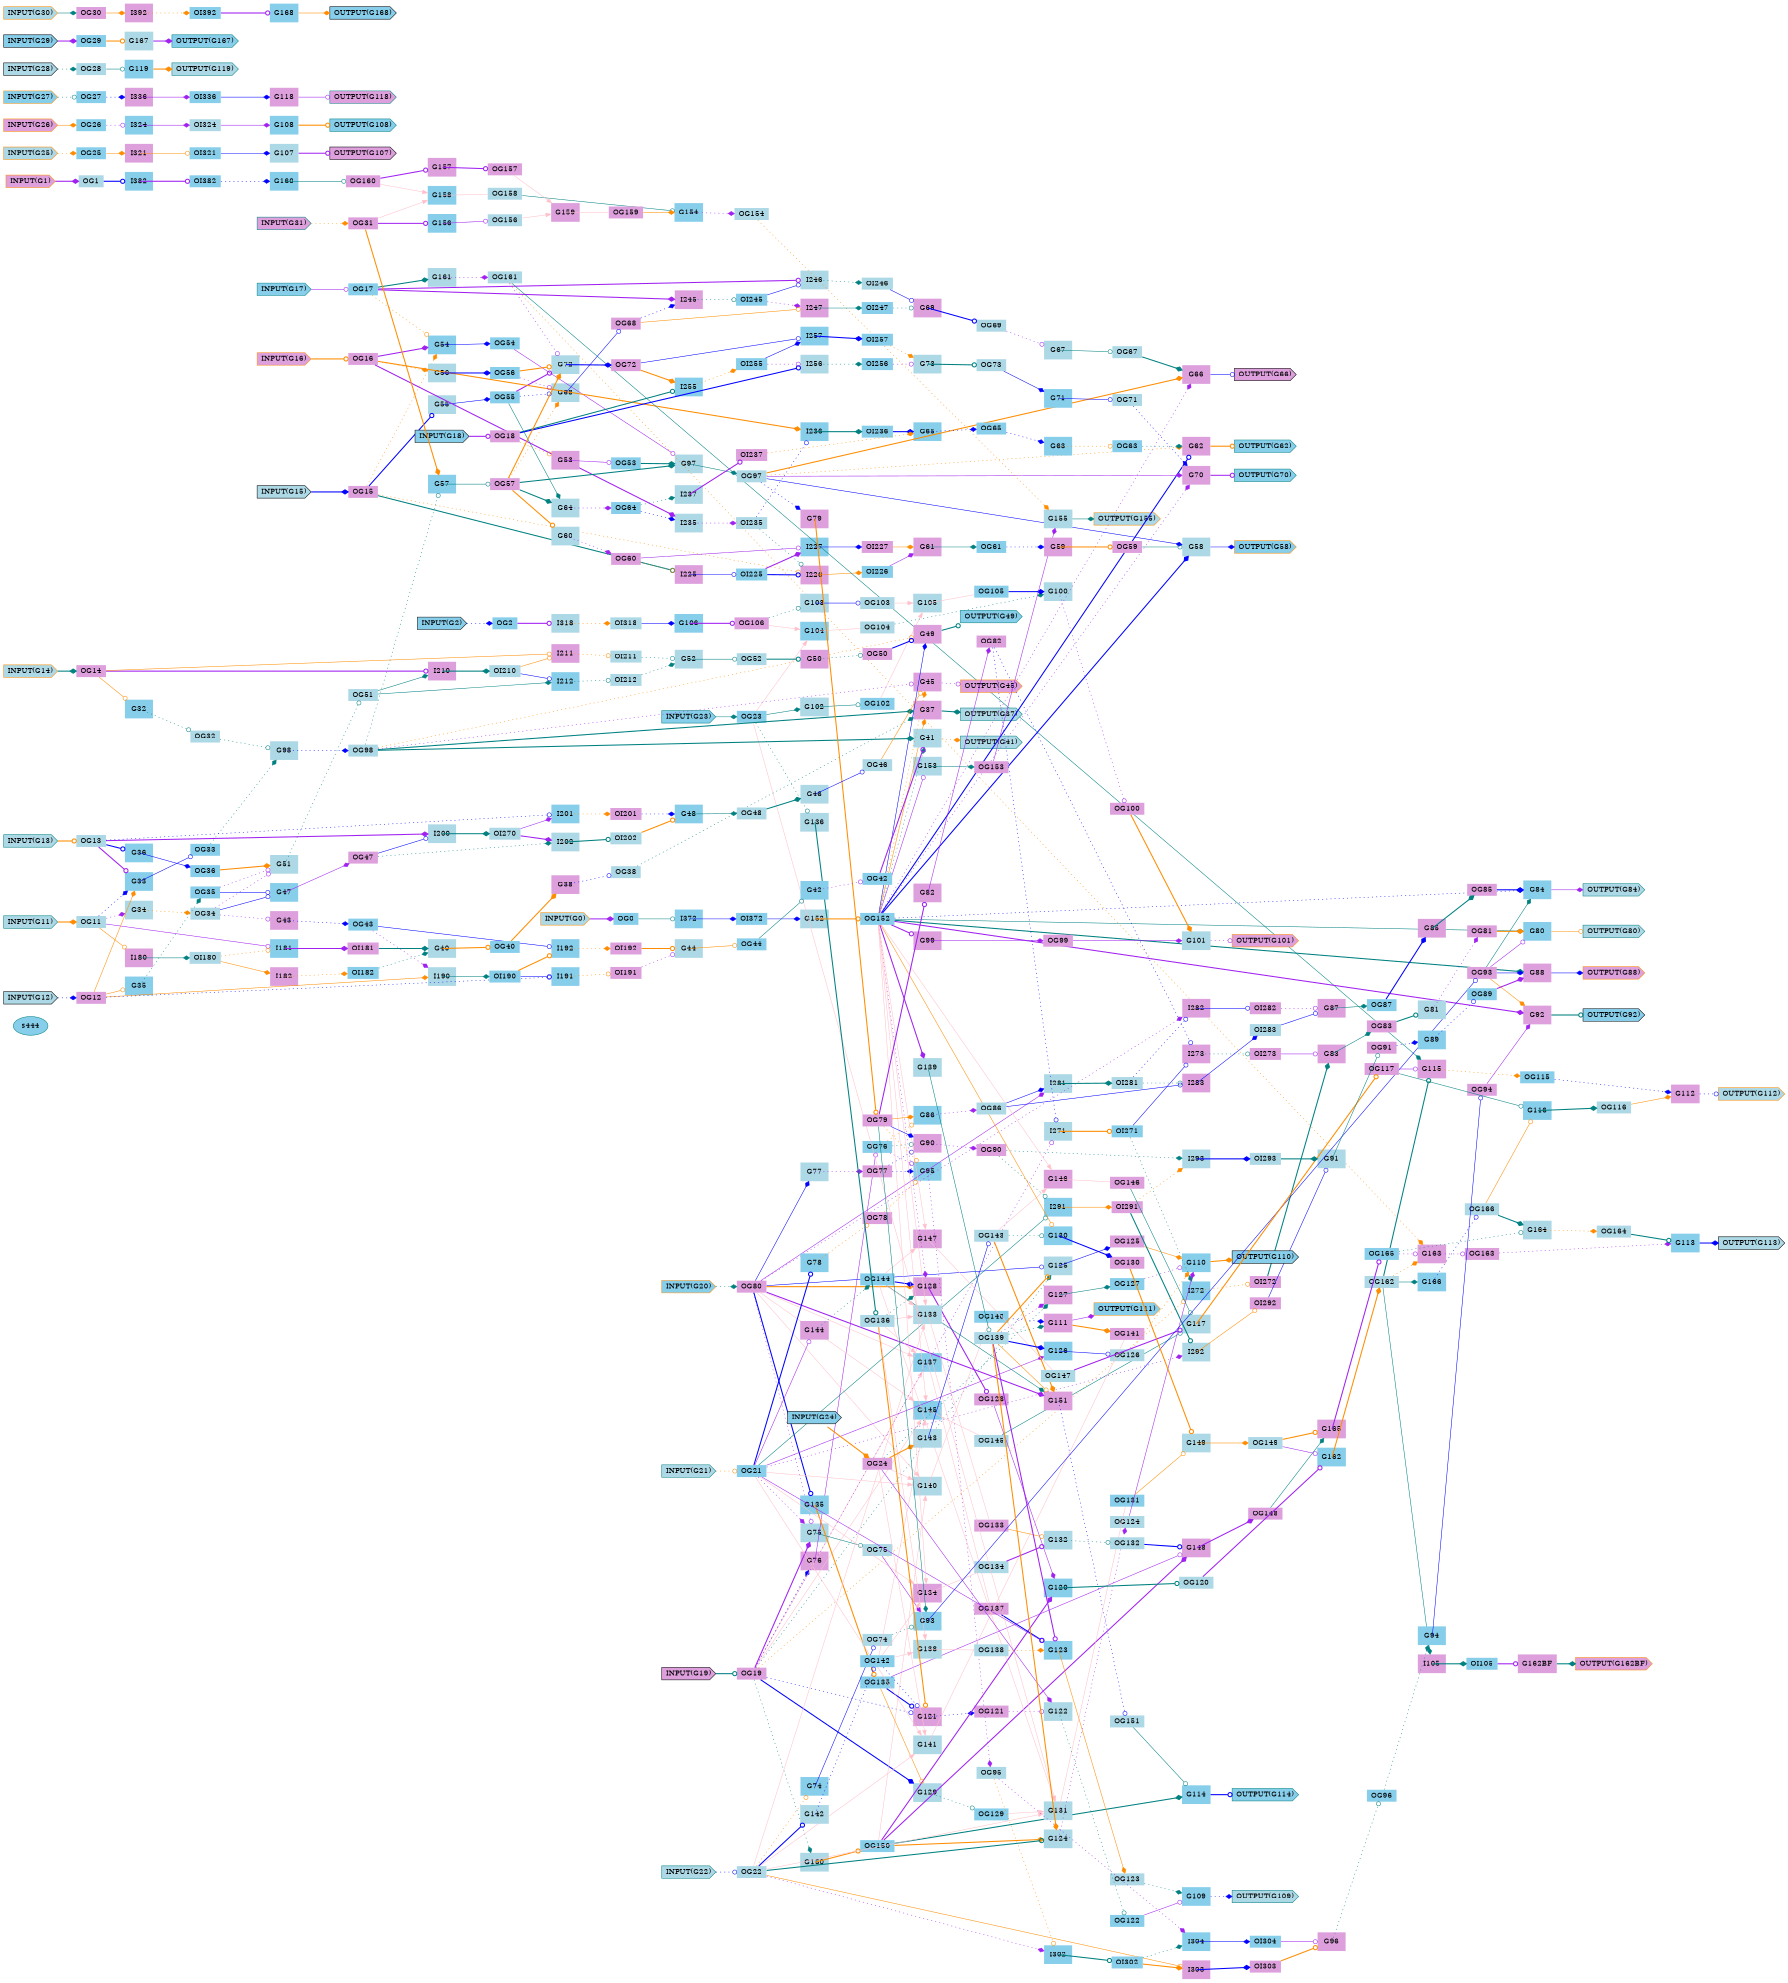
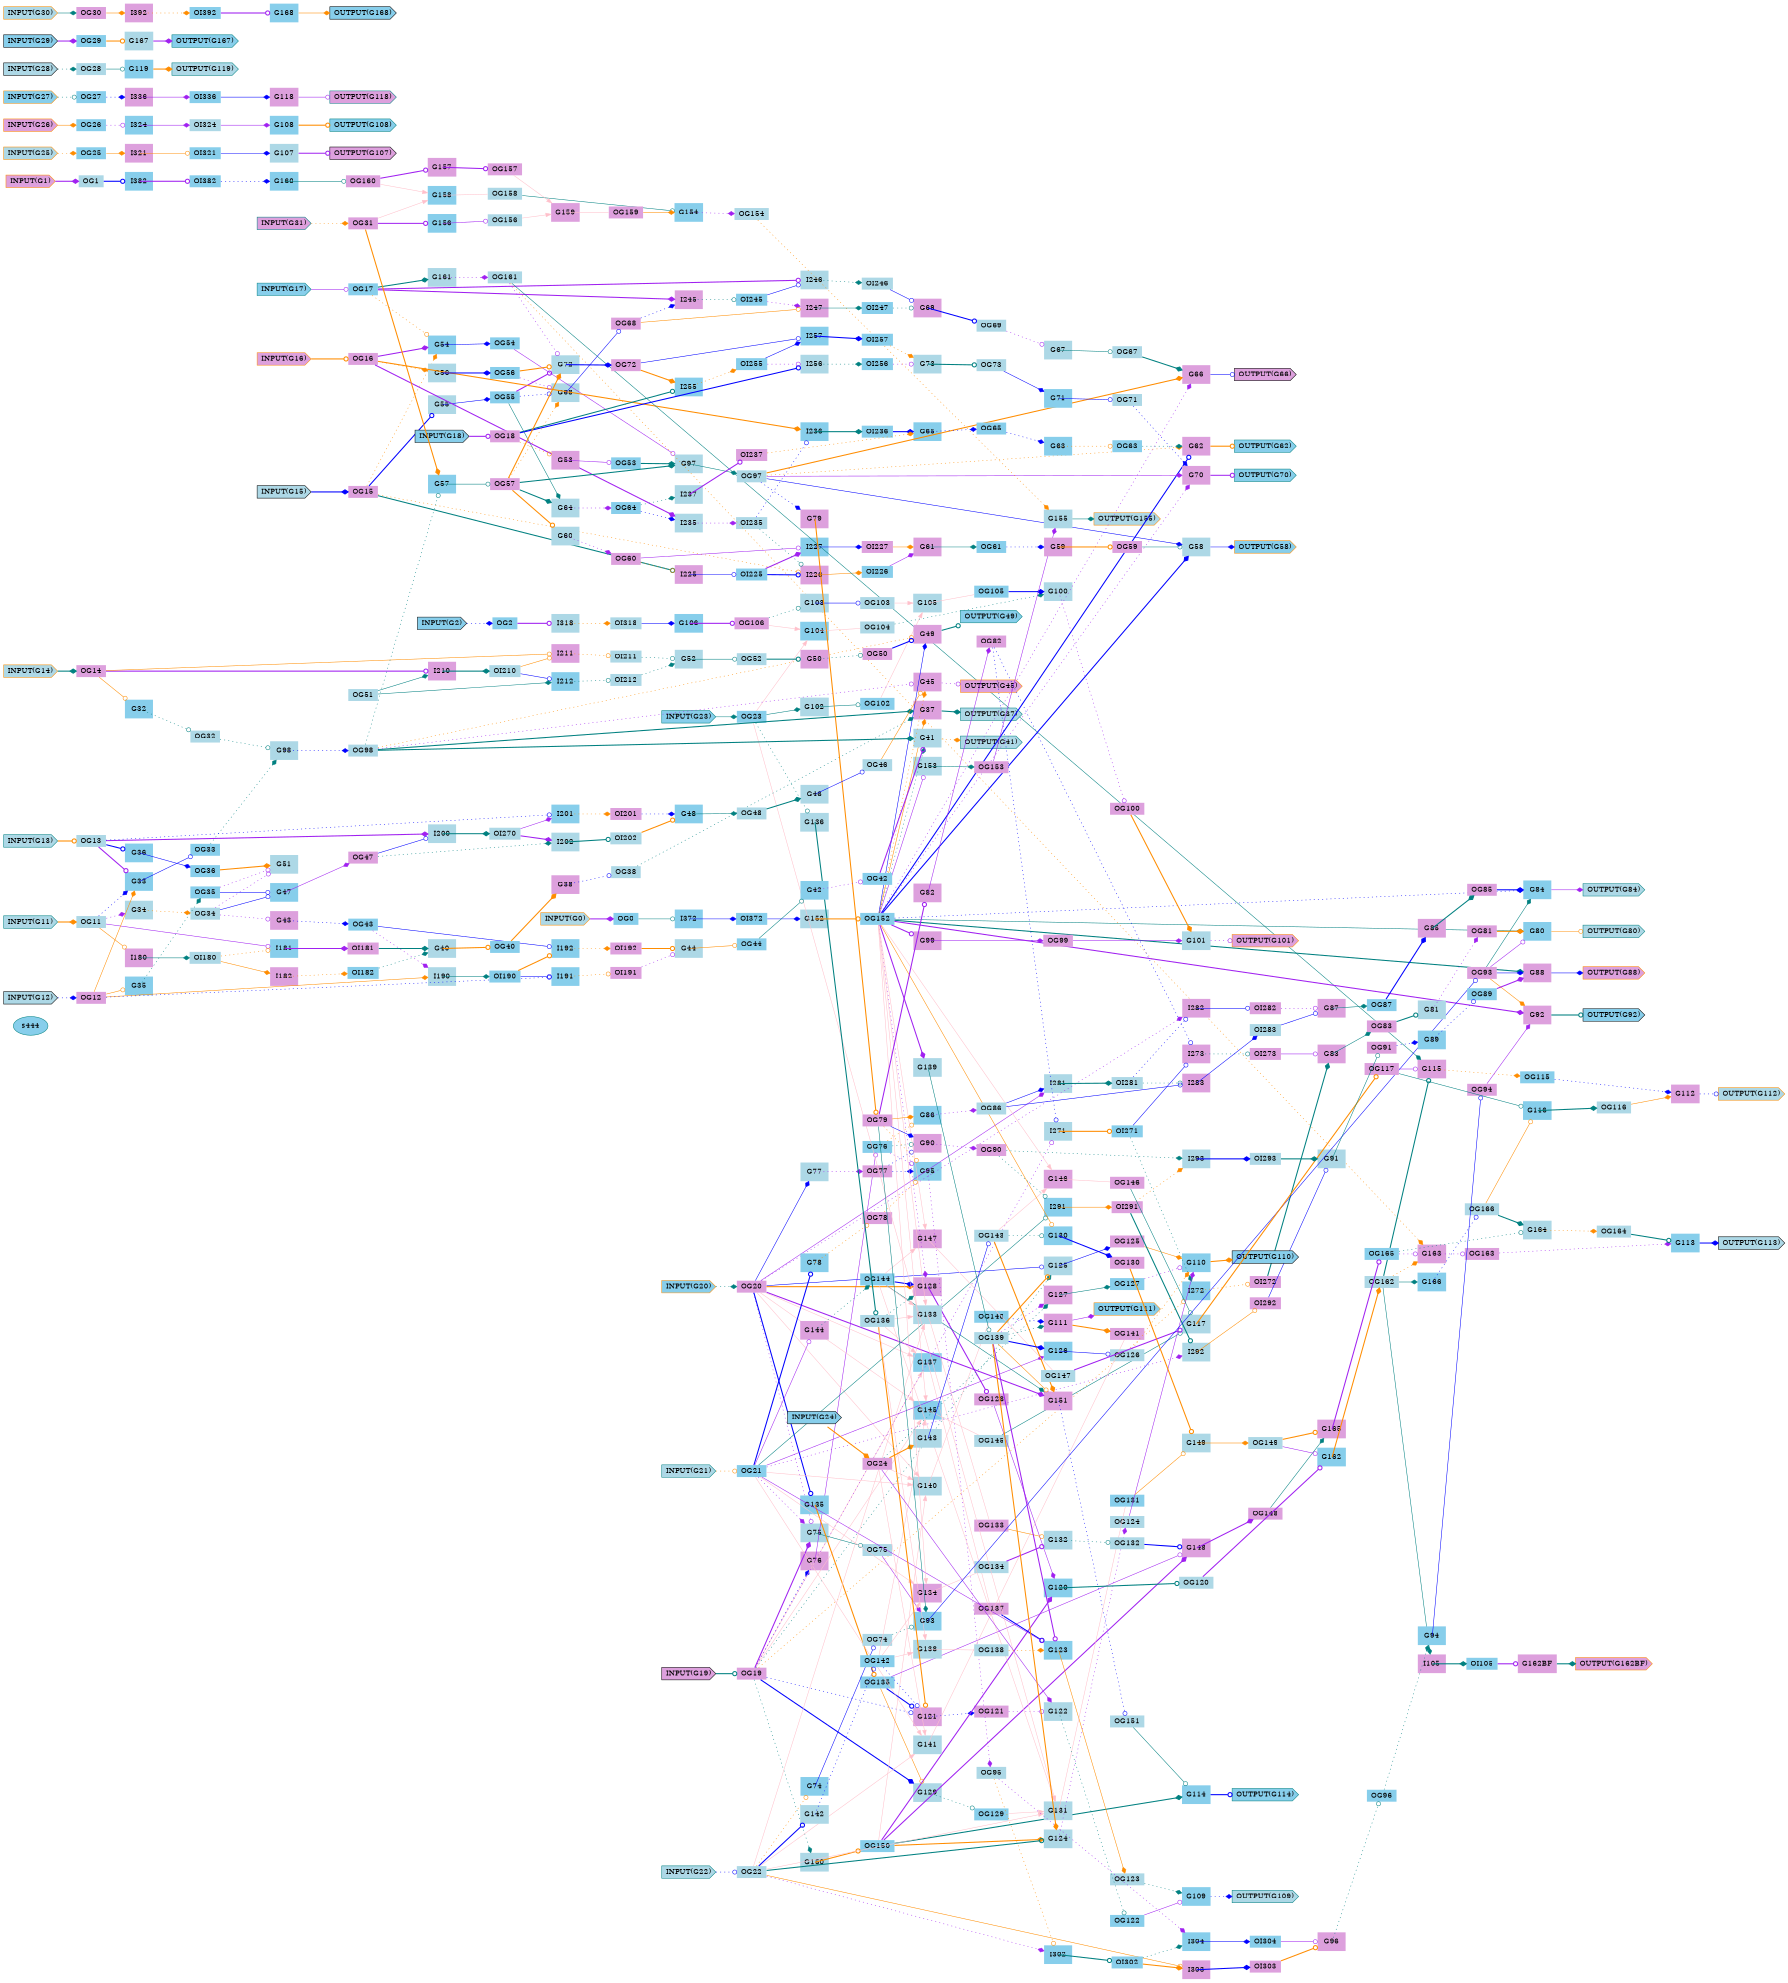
(321, 785) -> none
(752, 1287) -> (752, 1287)
